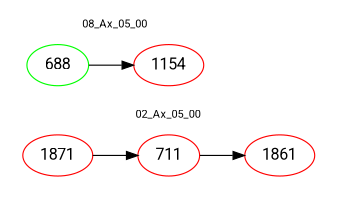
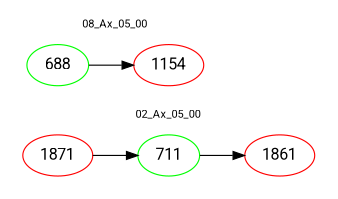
(169, 155) -> (169, 155)
